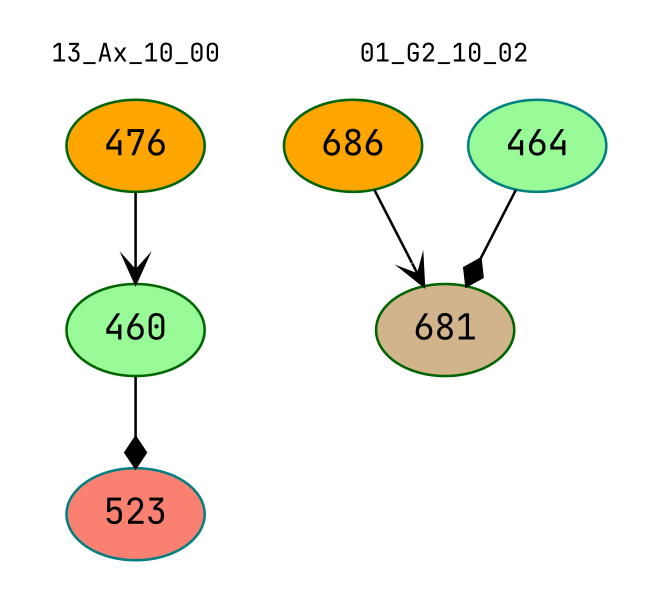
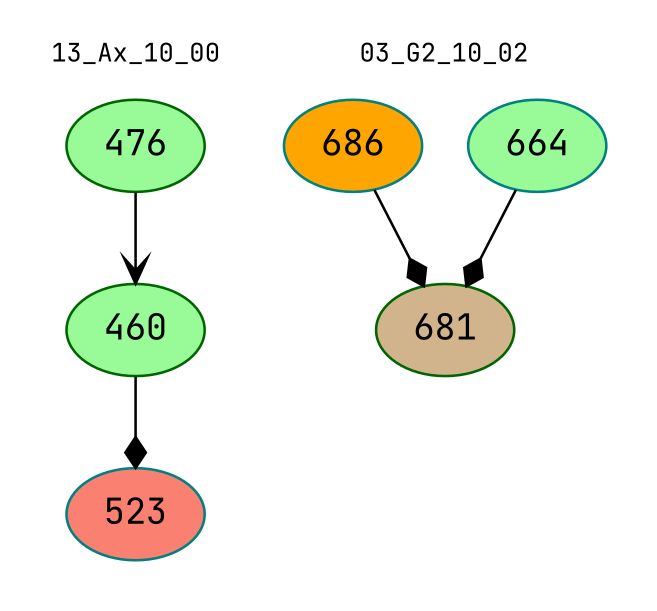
(445, 55) -> (445, 55)
(136, 146) -> (136, 146)
(353, 146) -> (353, 146)
(537, 146) -> (537, 146)
(393, 226) -> (392, 224)
